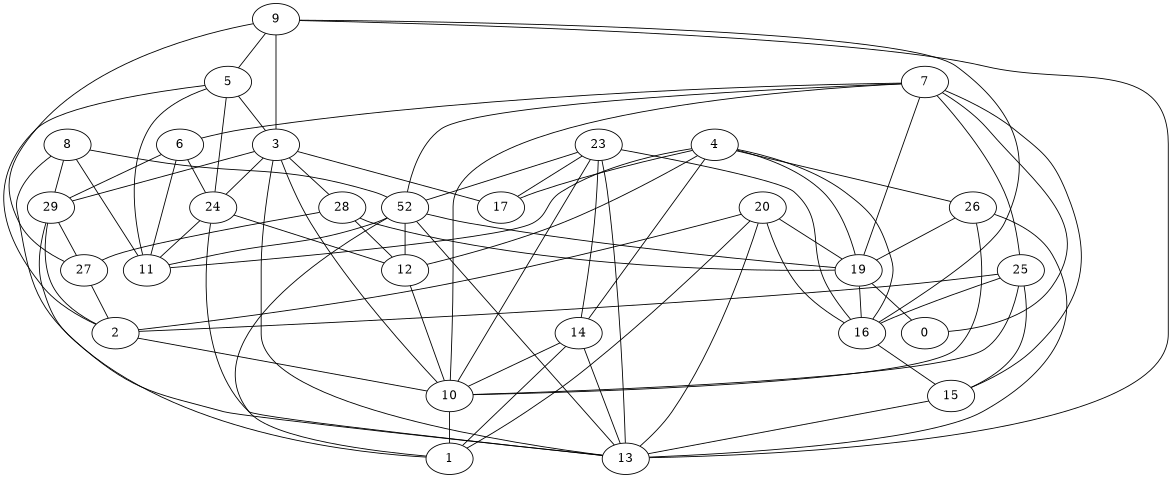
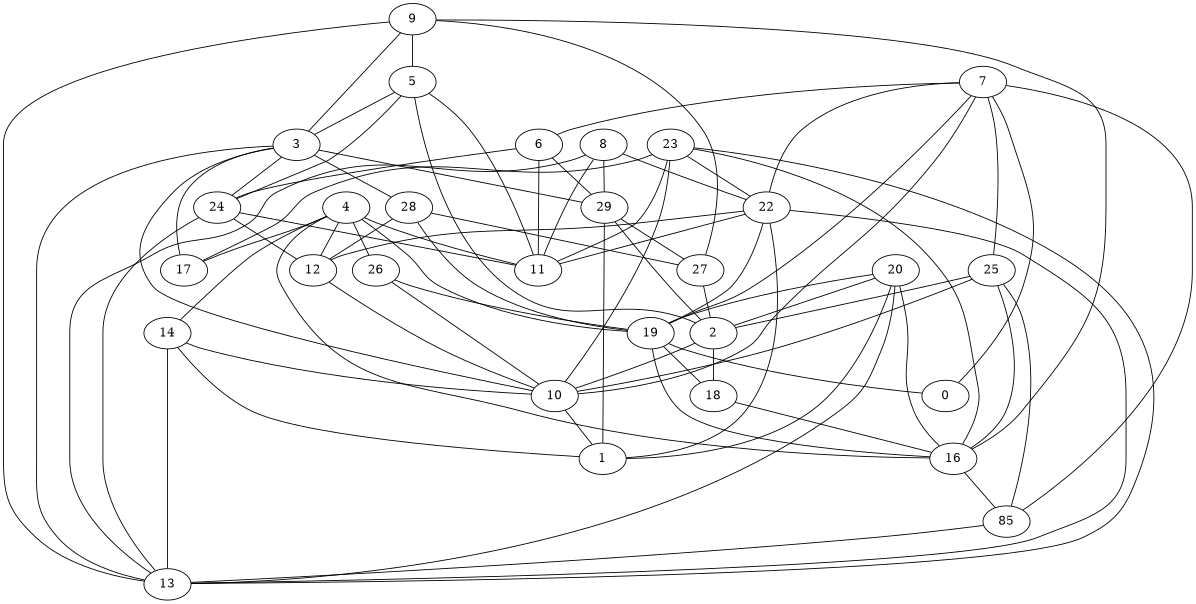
(405, 208) -> (767, 208)
(593, 235) -> (615, 235)
none -> (713, 396)
(951, 396) -> (1007, 522)
(949, 424) -> none
